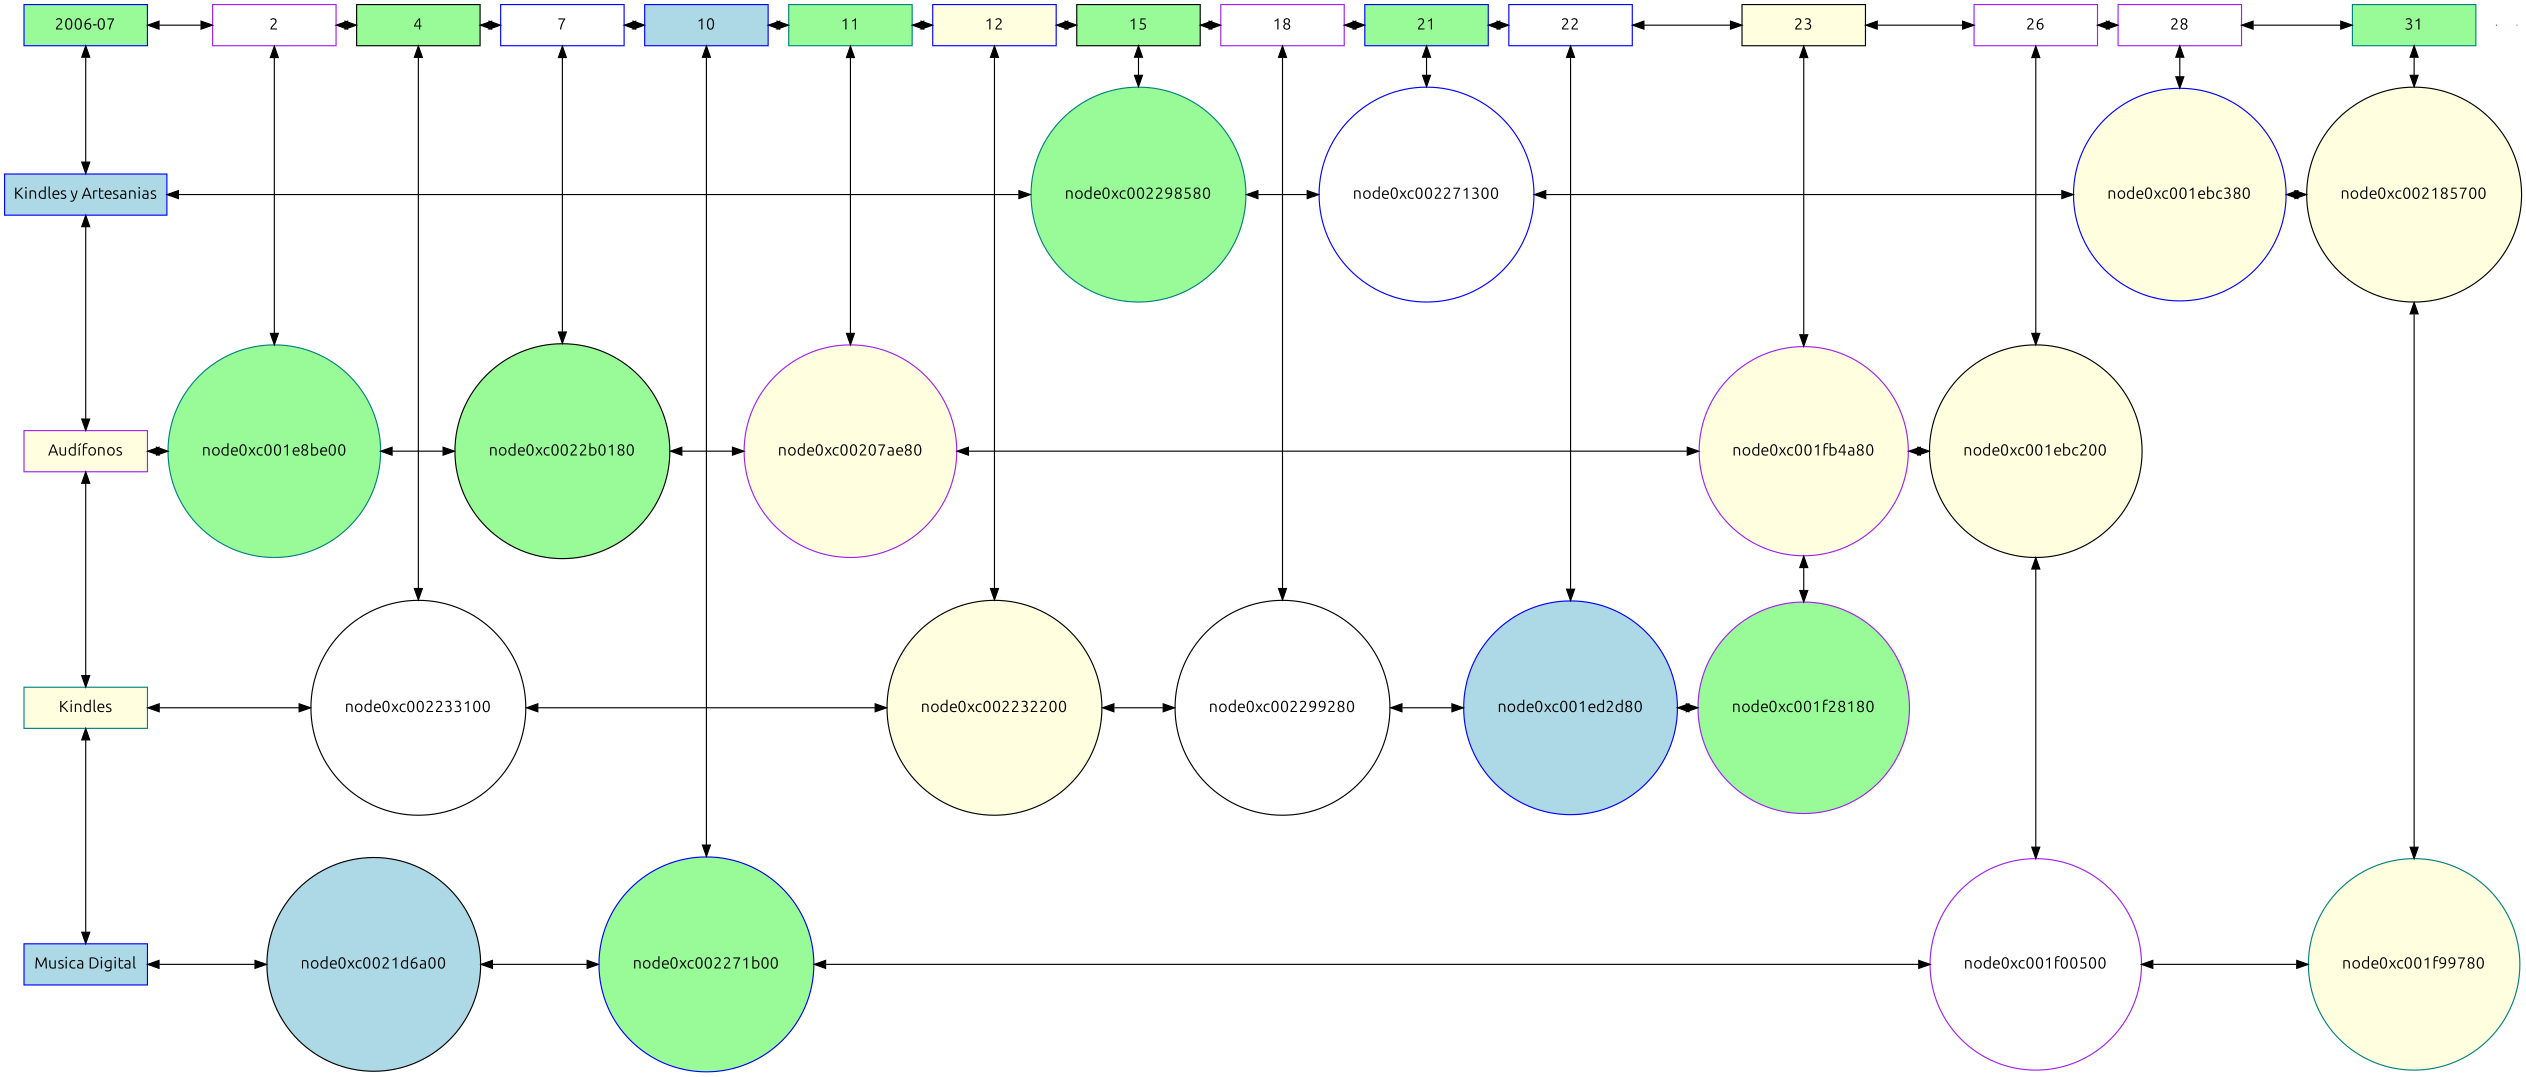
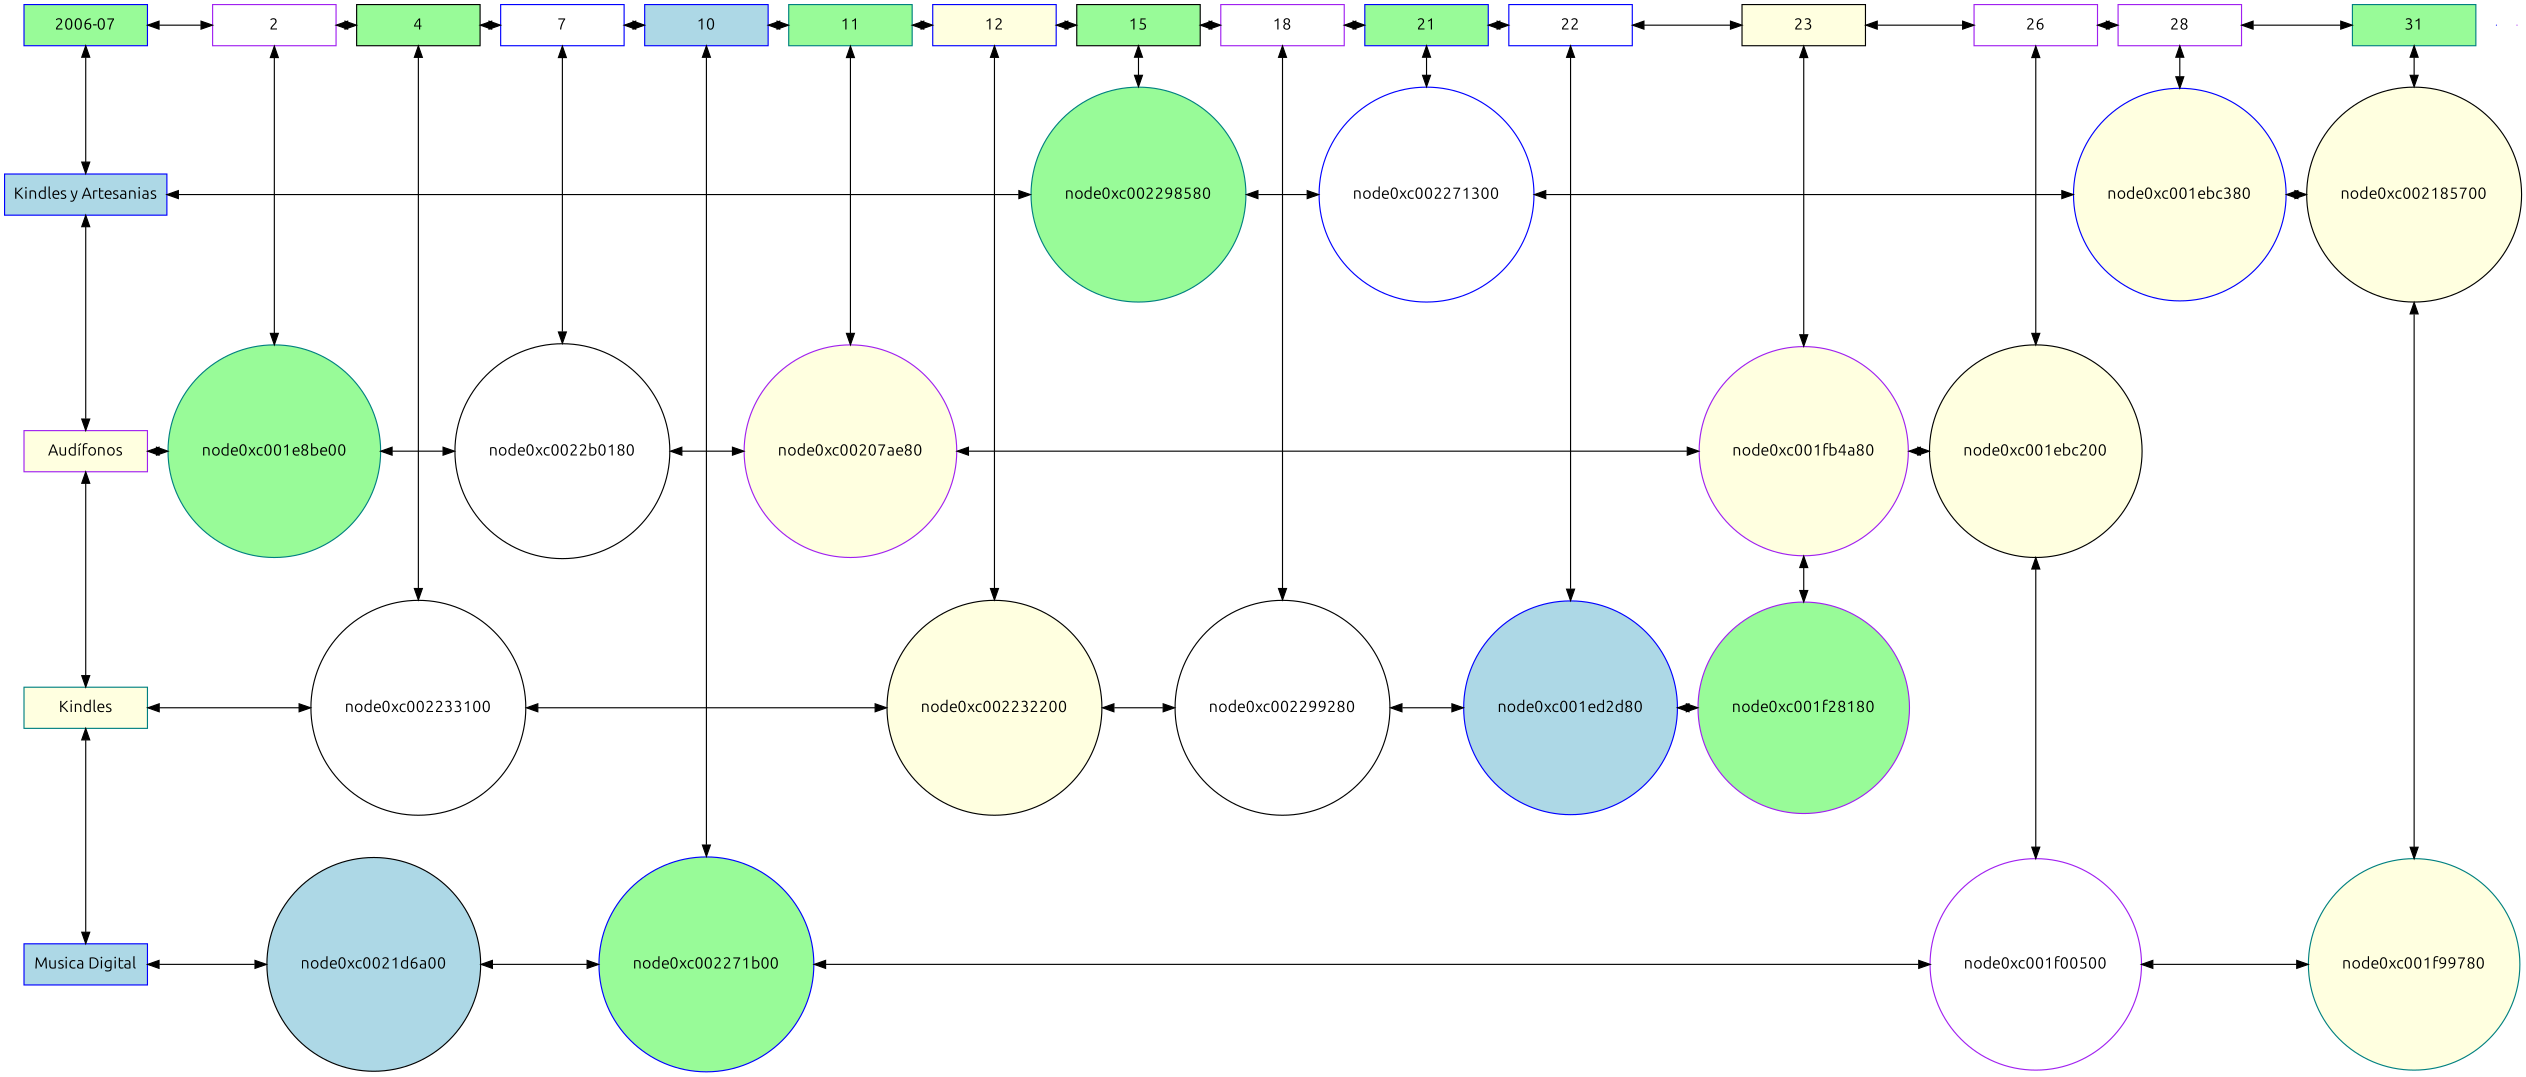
(562, 451) -> (562, 451)
